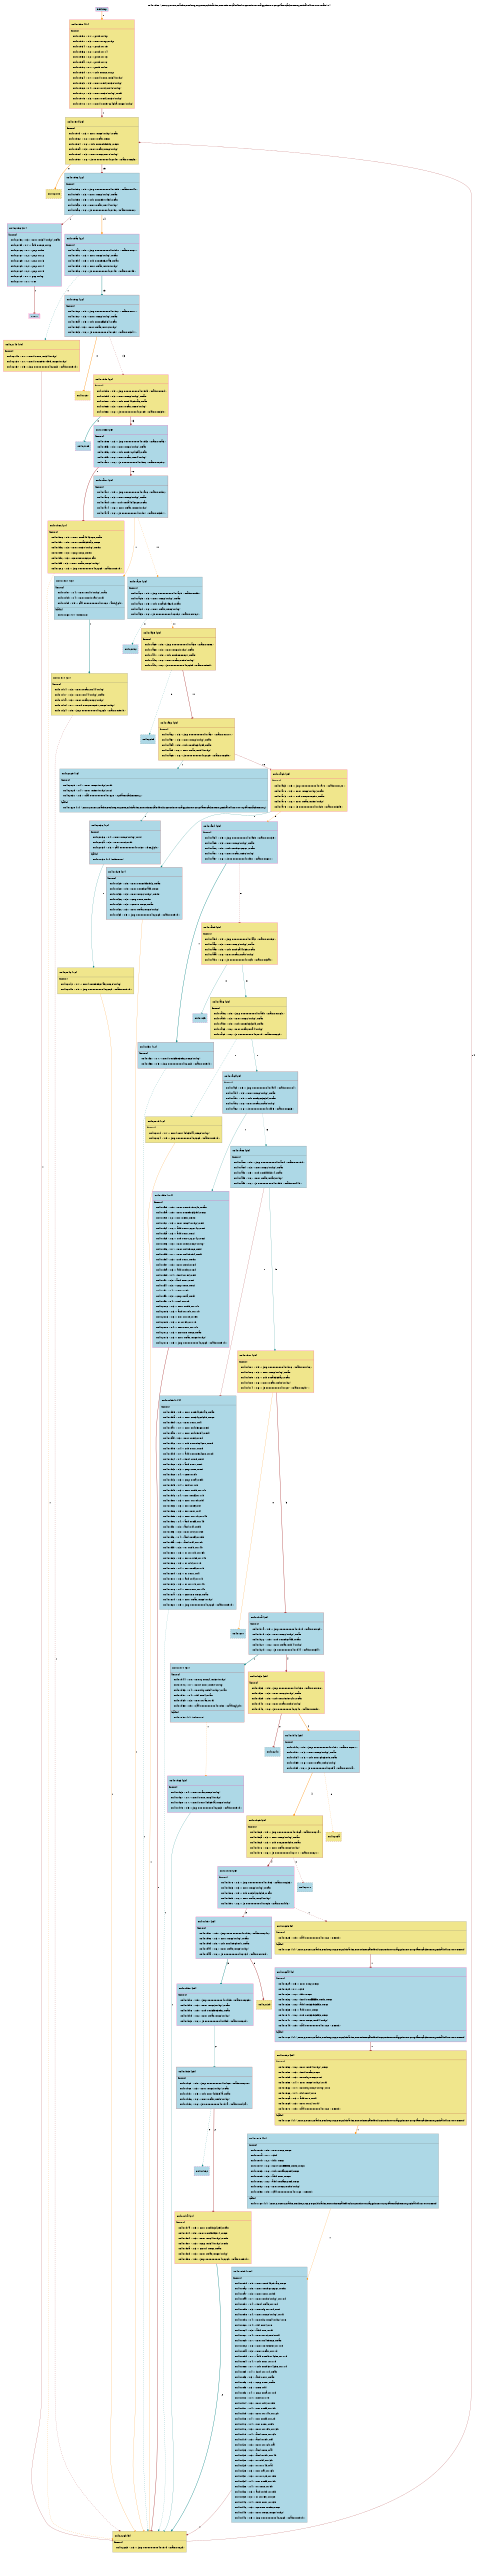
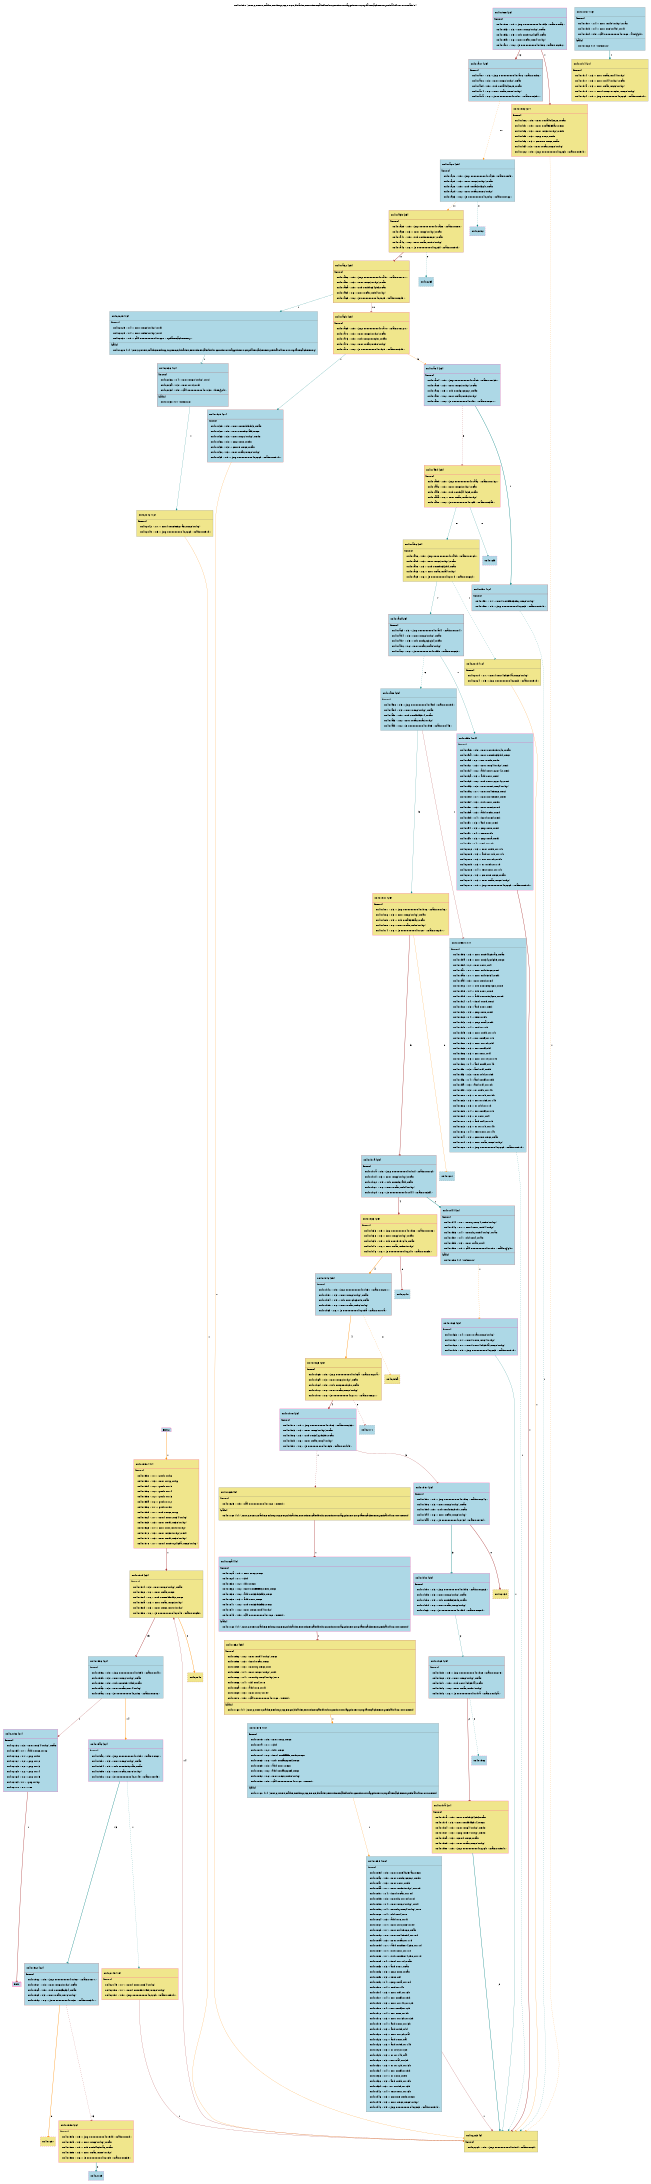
(102, 9) -> (166, 1430)
(34, 316) -> (17, 1984)
(131, 420) -> none
(134, 547) -> none
(55, 1631) -> none
